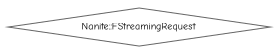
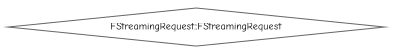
(139, 27) -> (196, 27)
